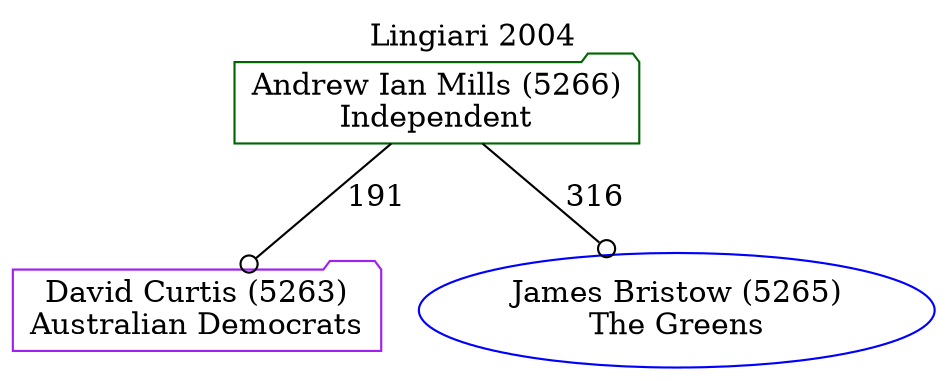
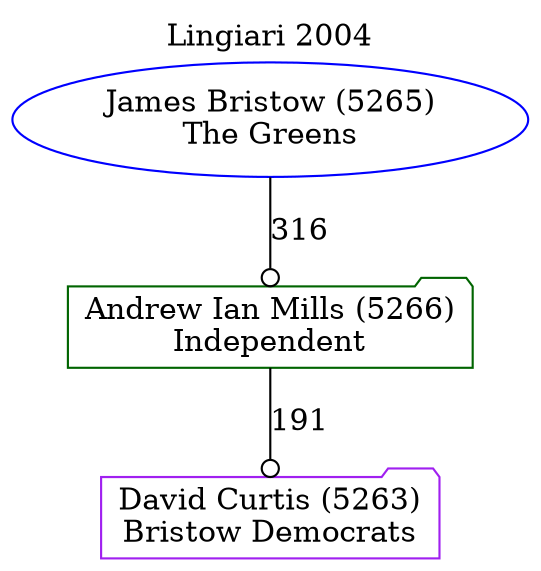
(541, 193) -> (270, 223)
(197, 310) -> (270, 518)
